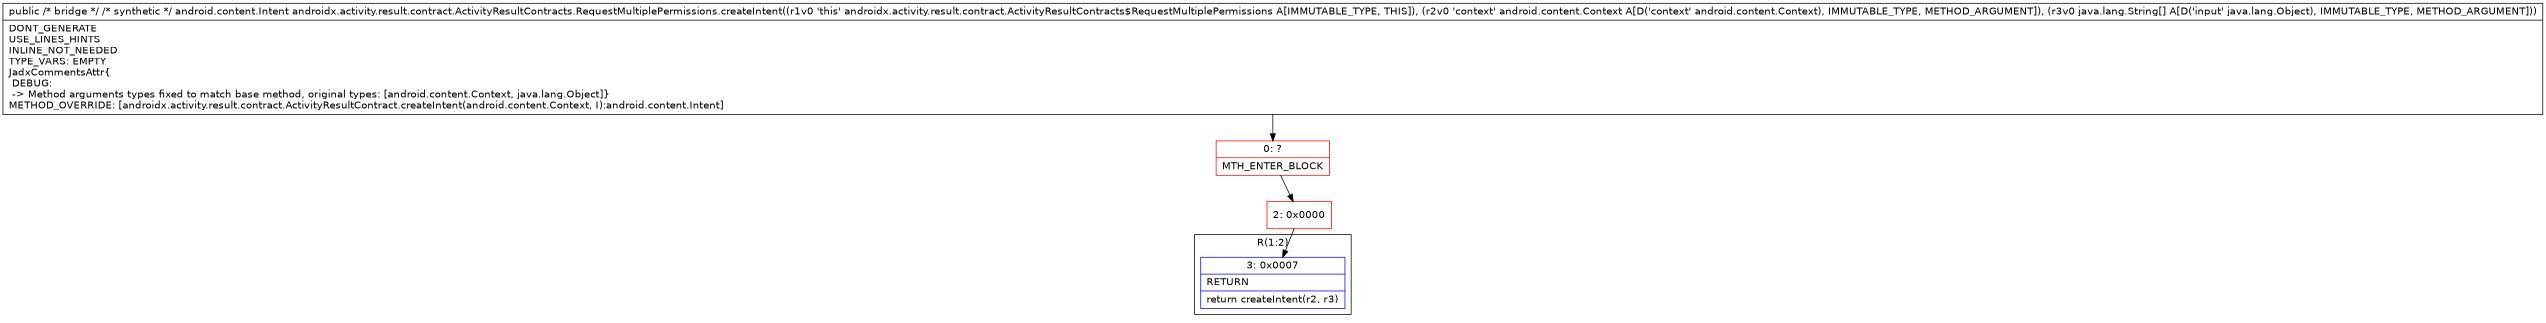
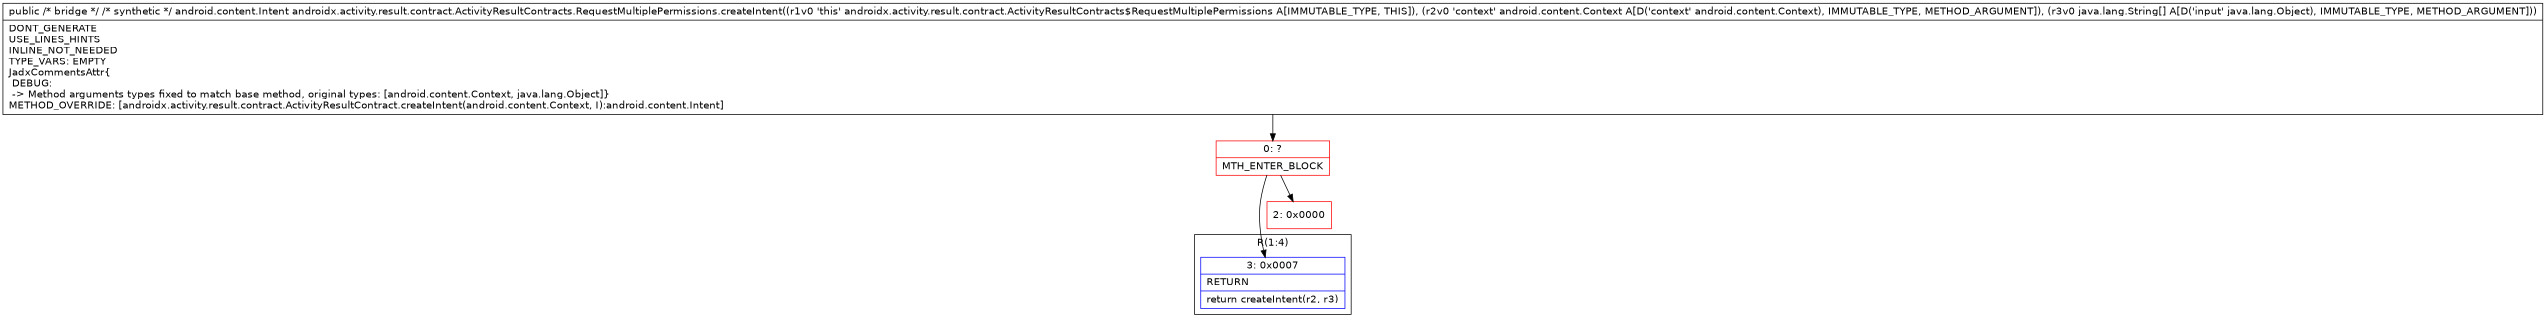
(1290, 239) -> (1260, 212)
(1273, 243) -> (1273, 243)
